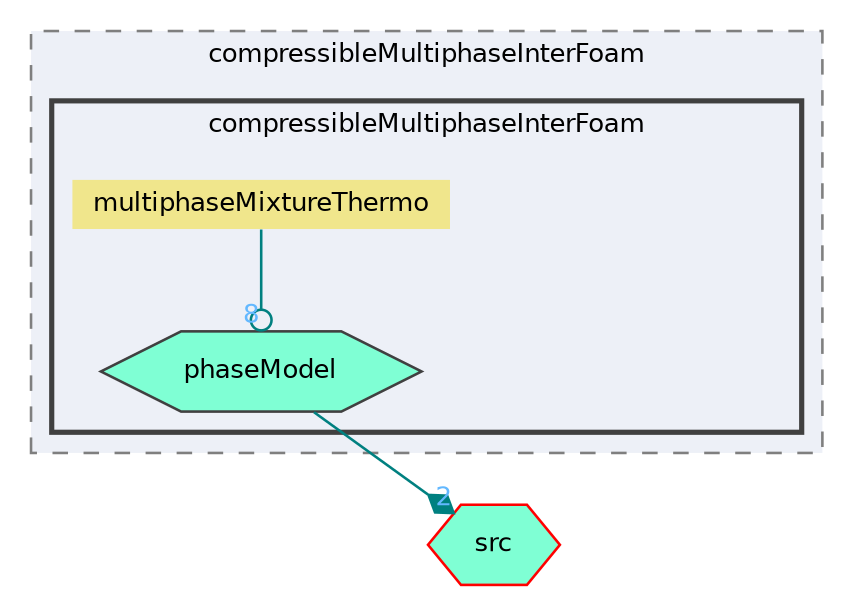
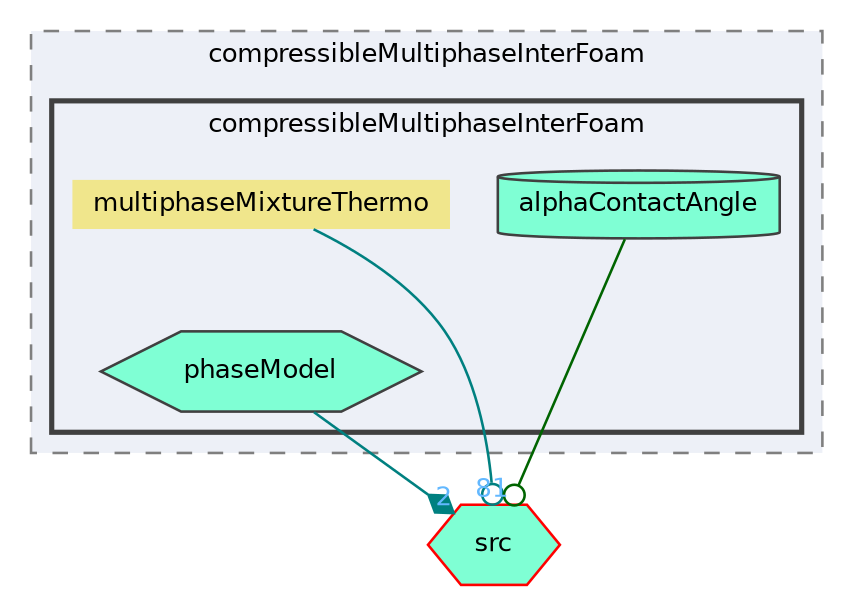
none -> (639, 204)
(261, 269) -> (442, 328)
